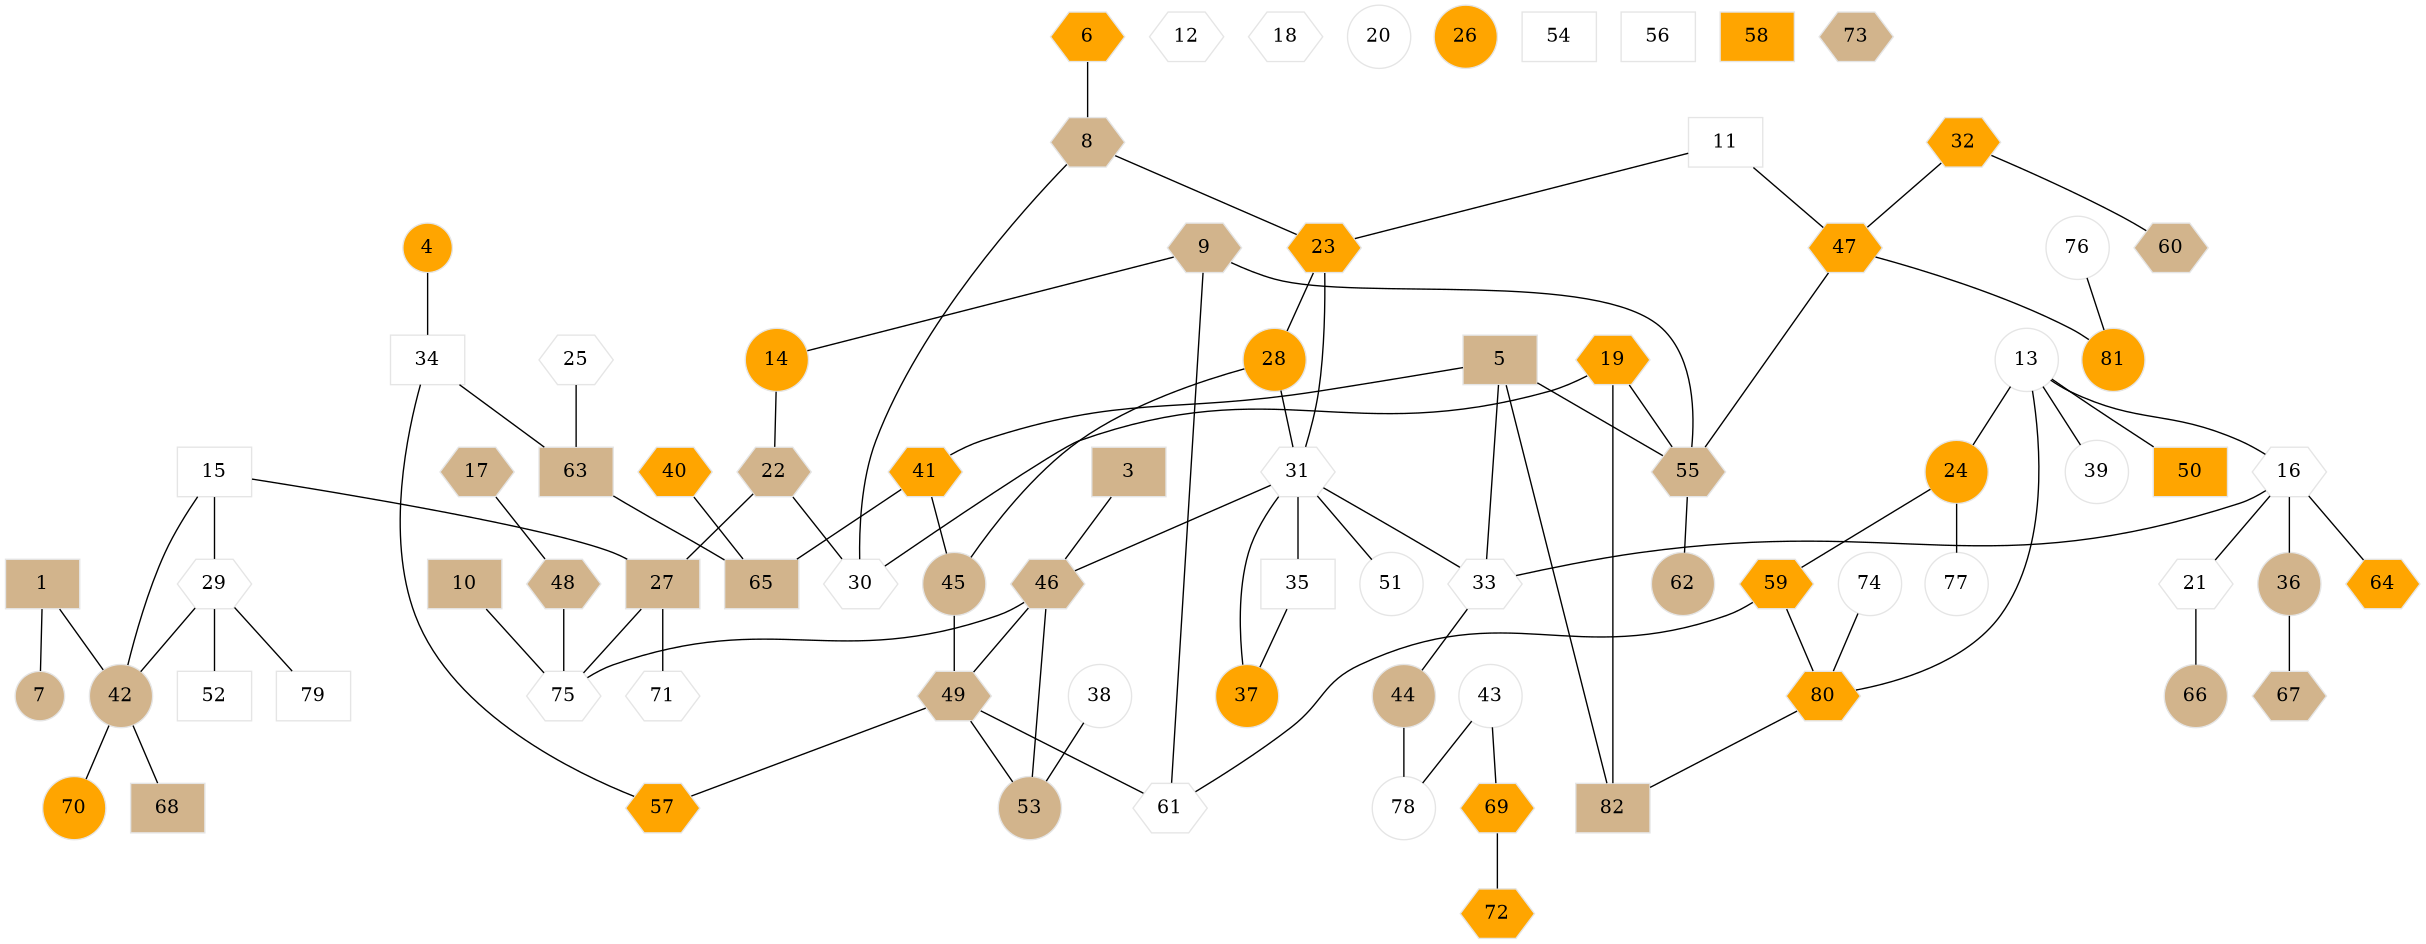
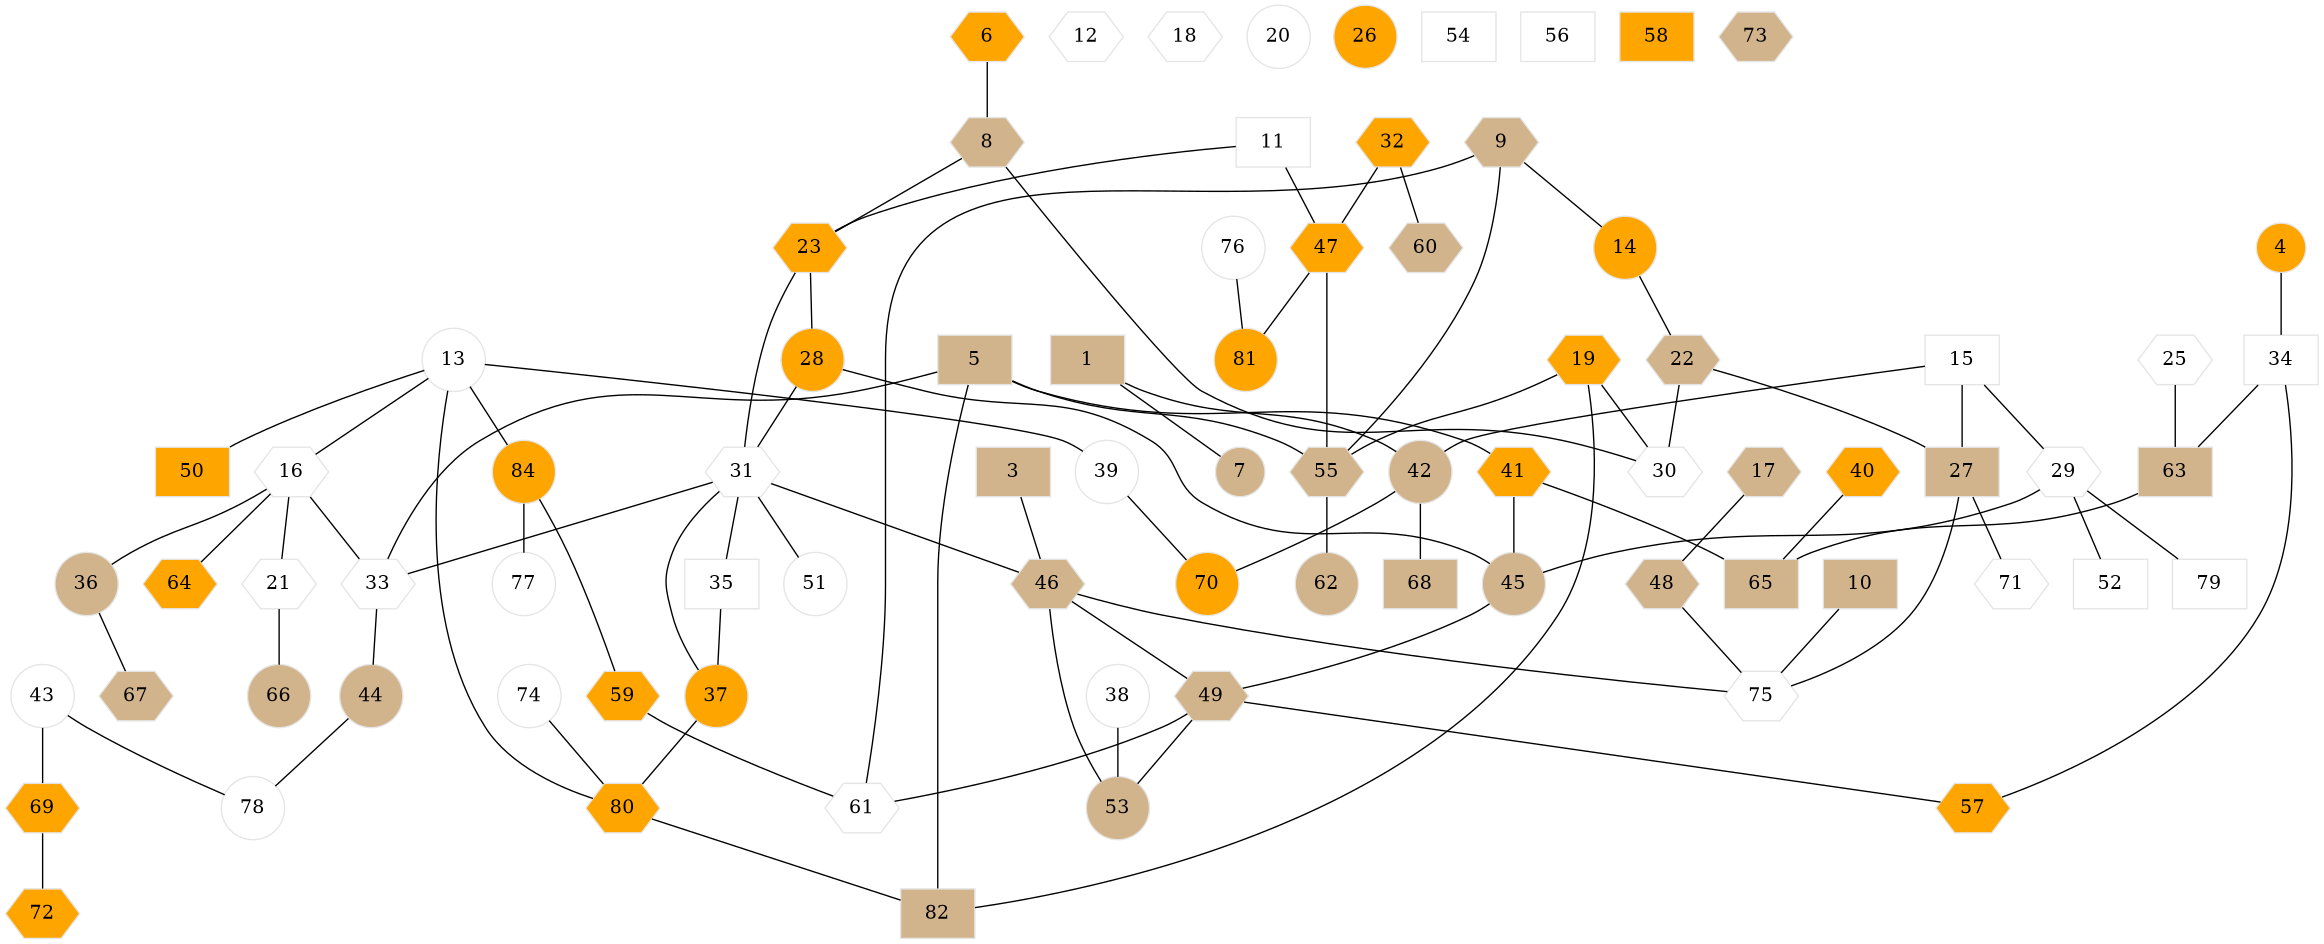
(1957, 472) -> (524, 472)
none -> (1157, 528)
(168, 640) -> (1793, 535)
(1800, 640) -> (669, 752)
